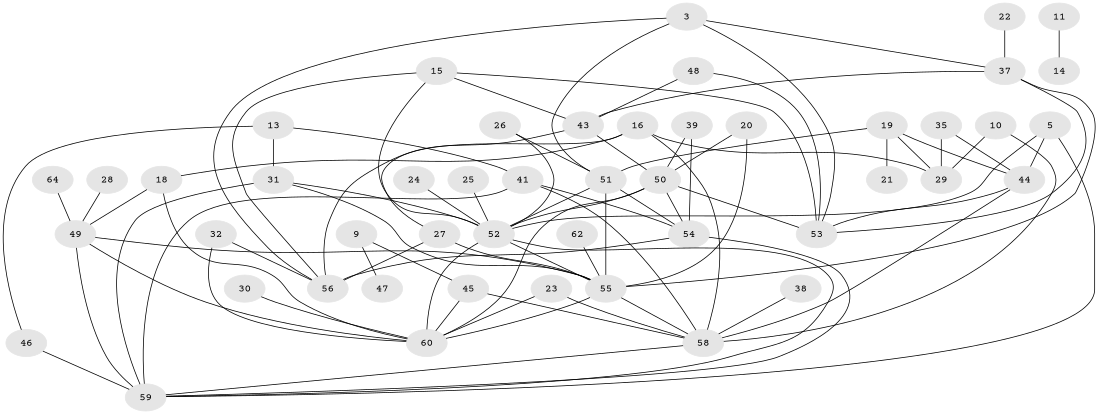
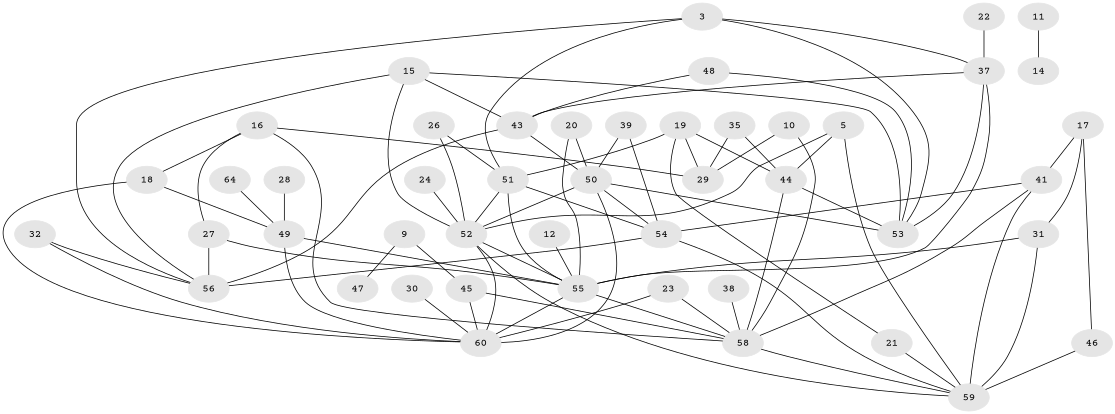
(273, 125) -> (1083, 125)
(468, 180) -> none
(406, 204) -> none
(577, 234) -> (550, 234)
(92, 323) -> (930, 370)
